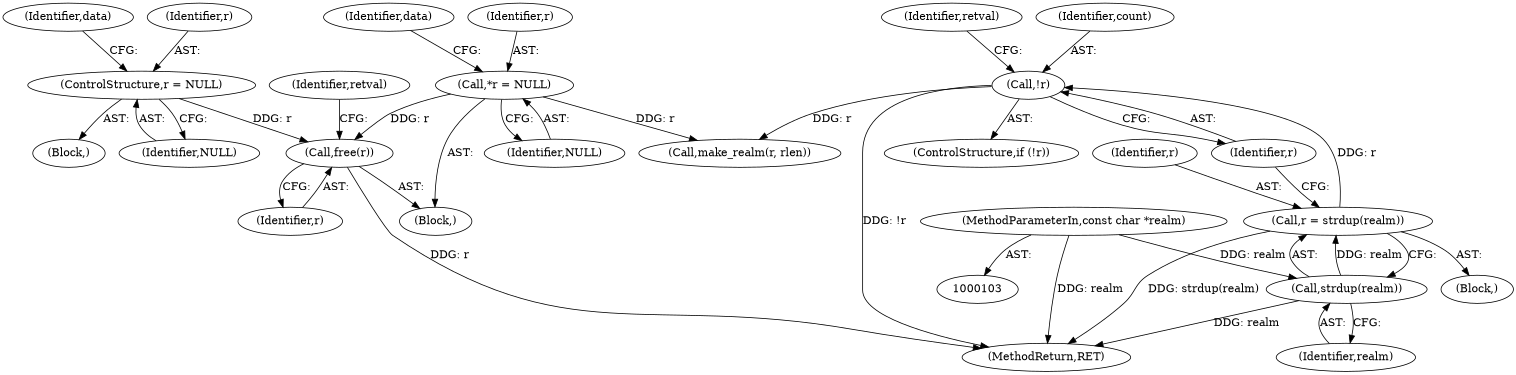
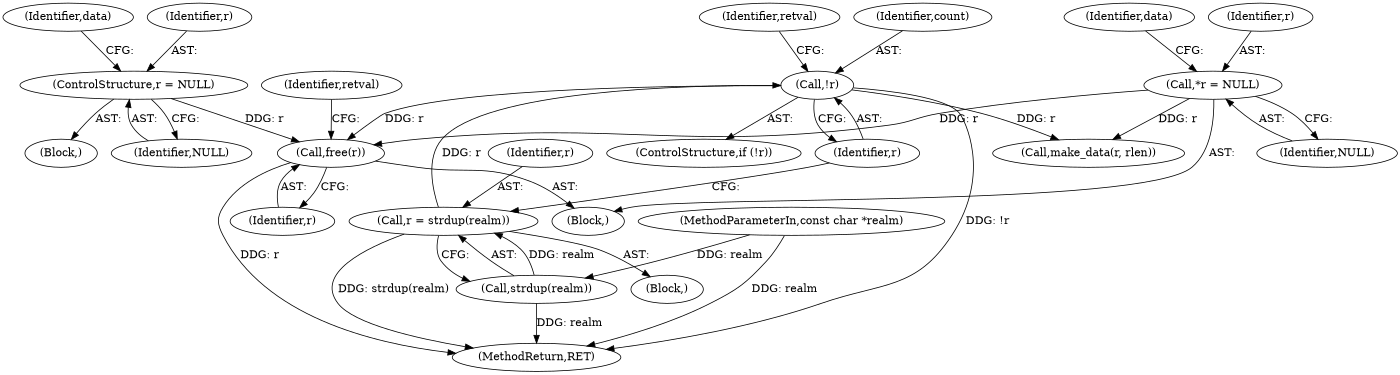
none -> (563, 90)
(740, 153) -> (1089, 153)
(978, 289) -> none
(1346, 357) -> none
